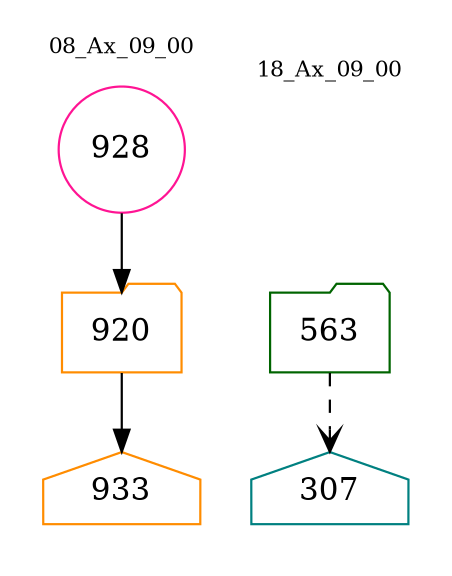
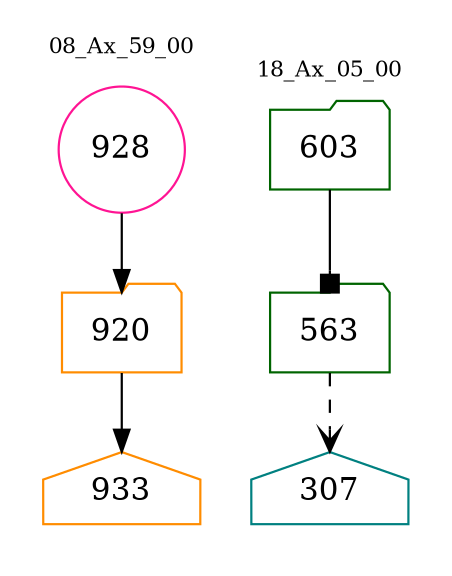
(122, 48) -> (122, 48)
(330, 71) -> (330, 71)
none -> (330, 150)
